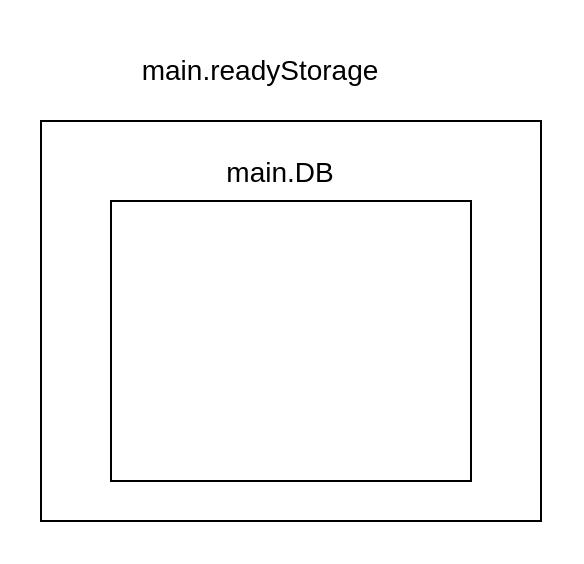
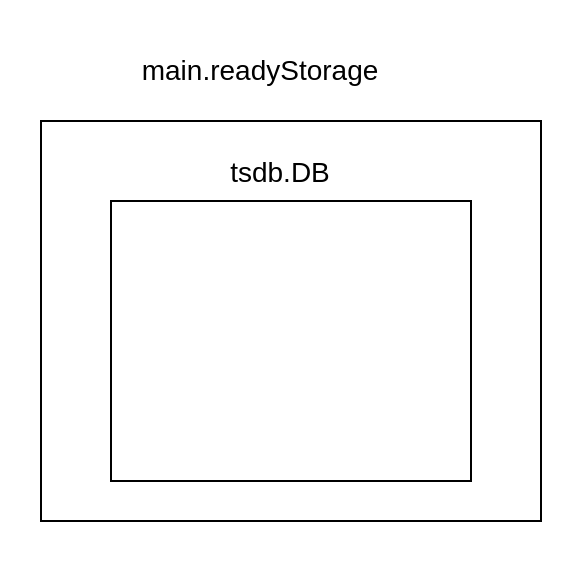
(281, 173) -> (281, 173)
